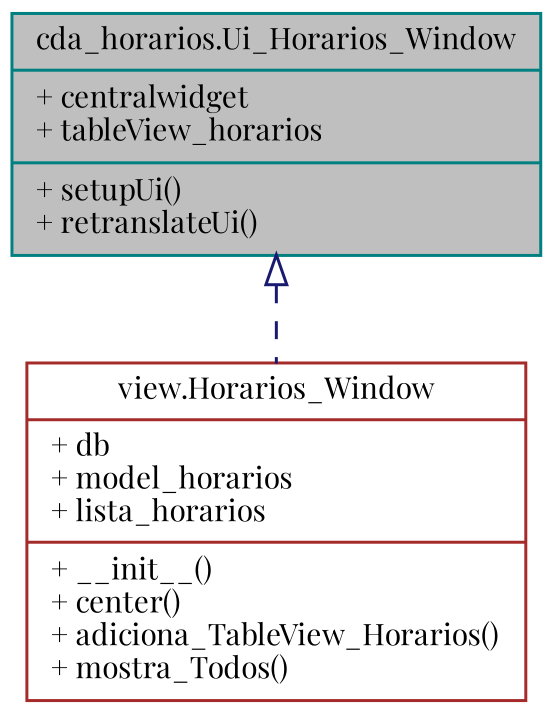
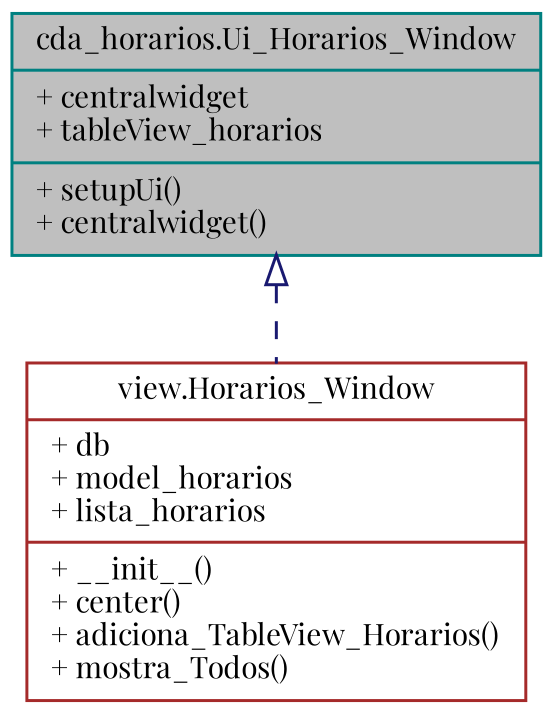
(148, 224) -> (152, 224)
